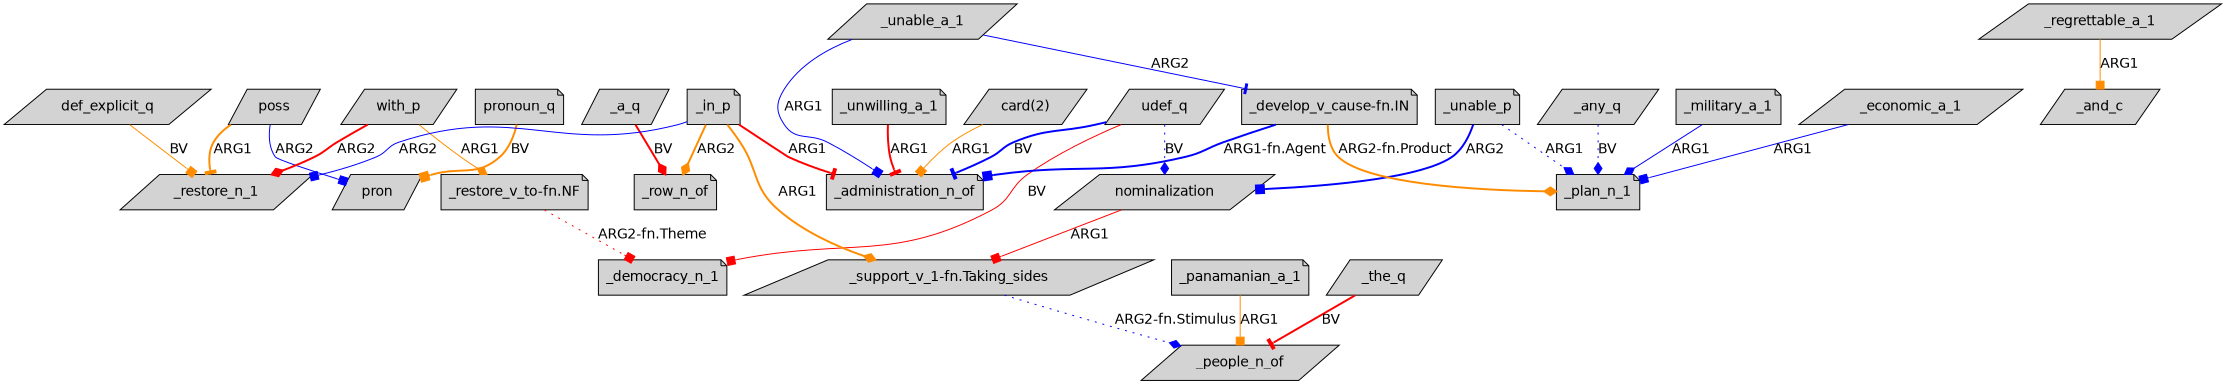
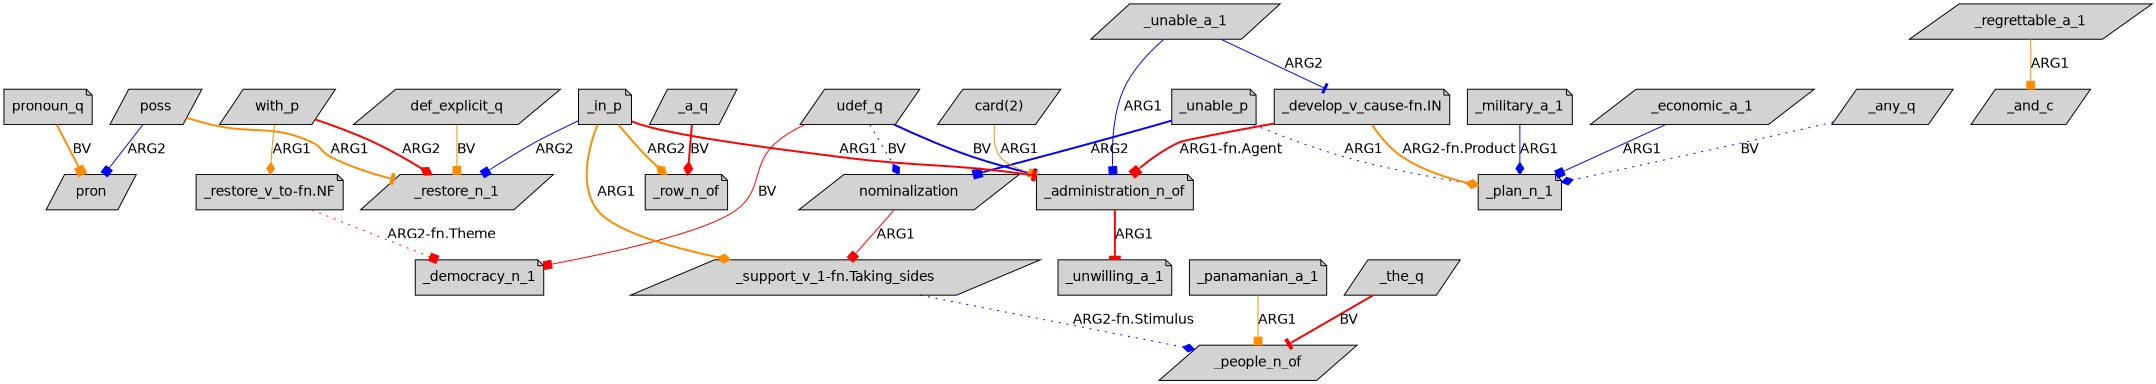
(889, 148) -> (1115, 232)
(1138, 165) -> (1204, 137)
